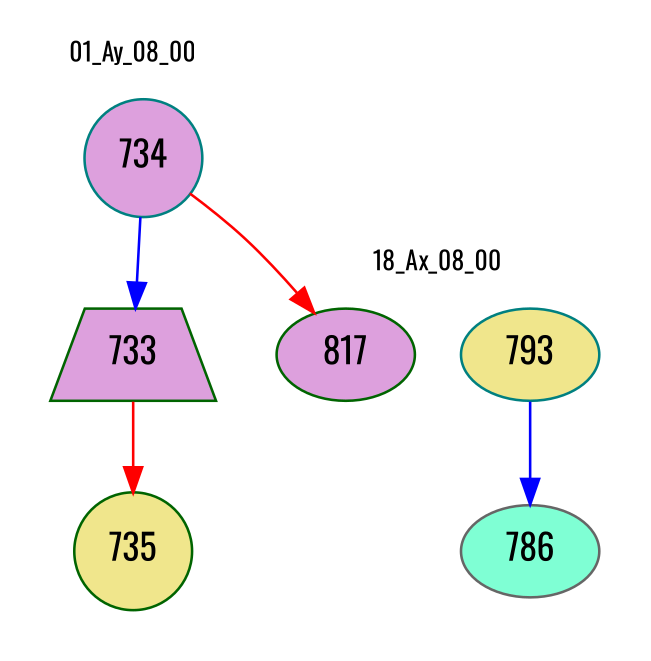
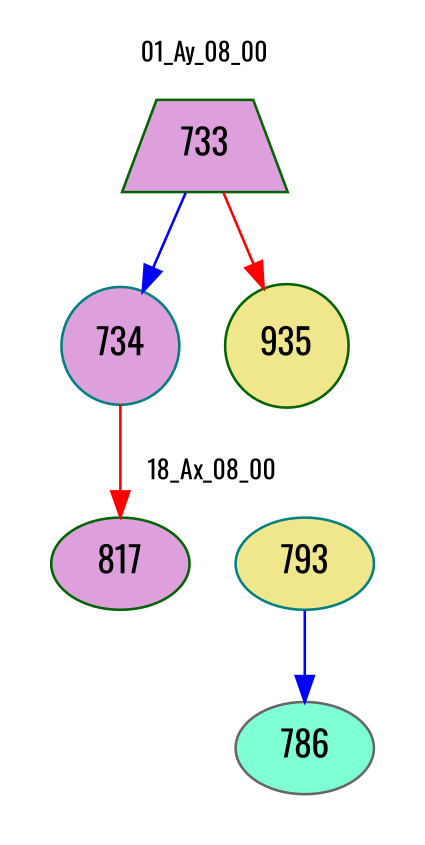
(139, 250) -> (169, 230)
(133, 551) -> (287, 346)
